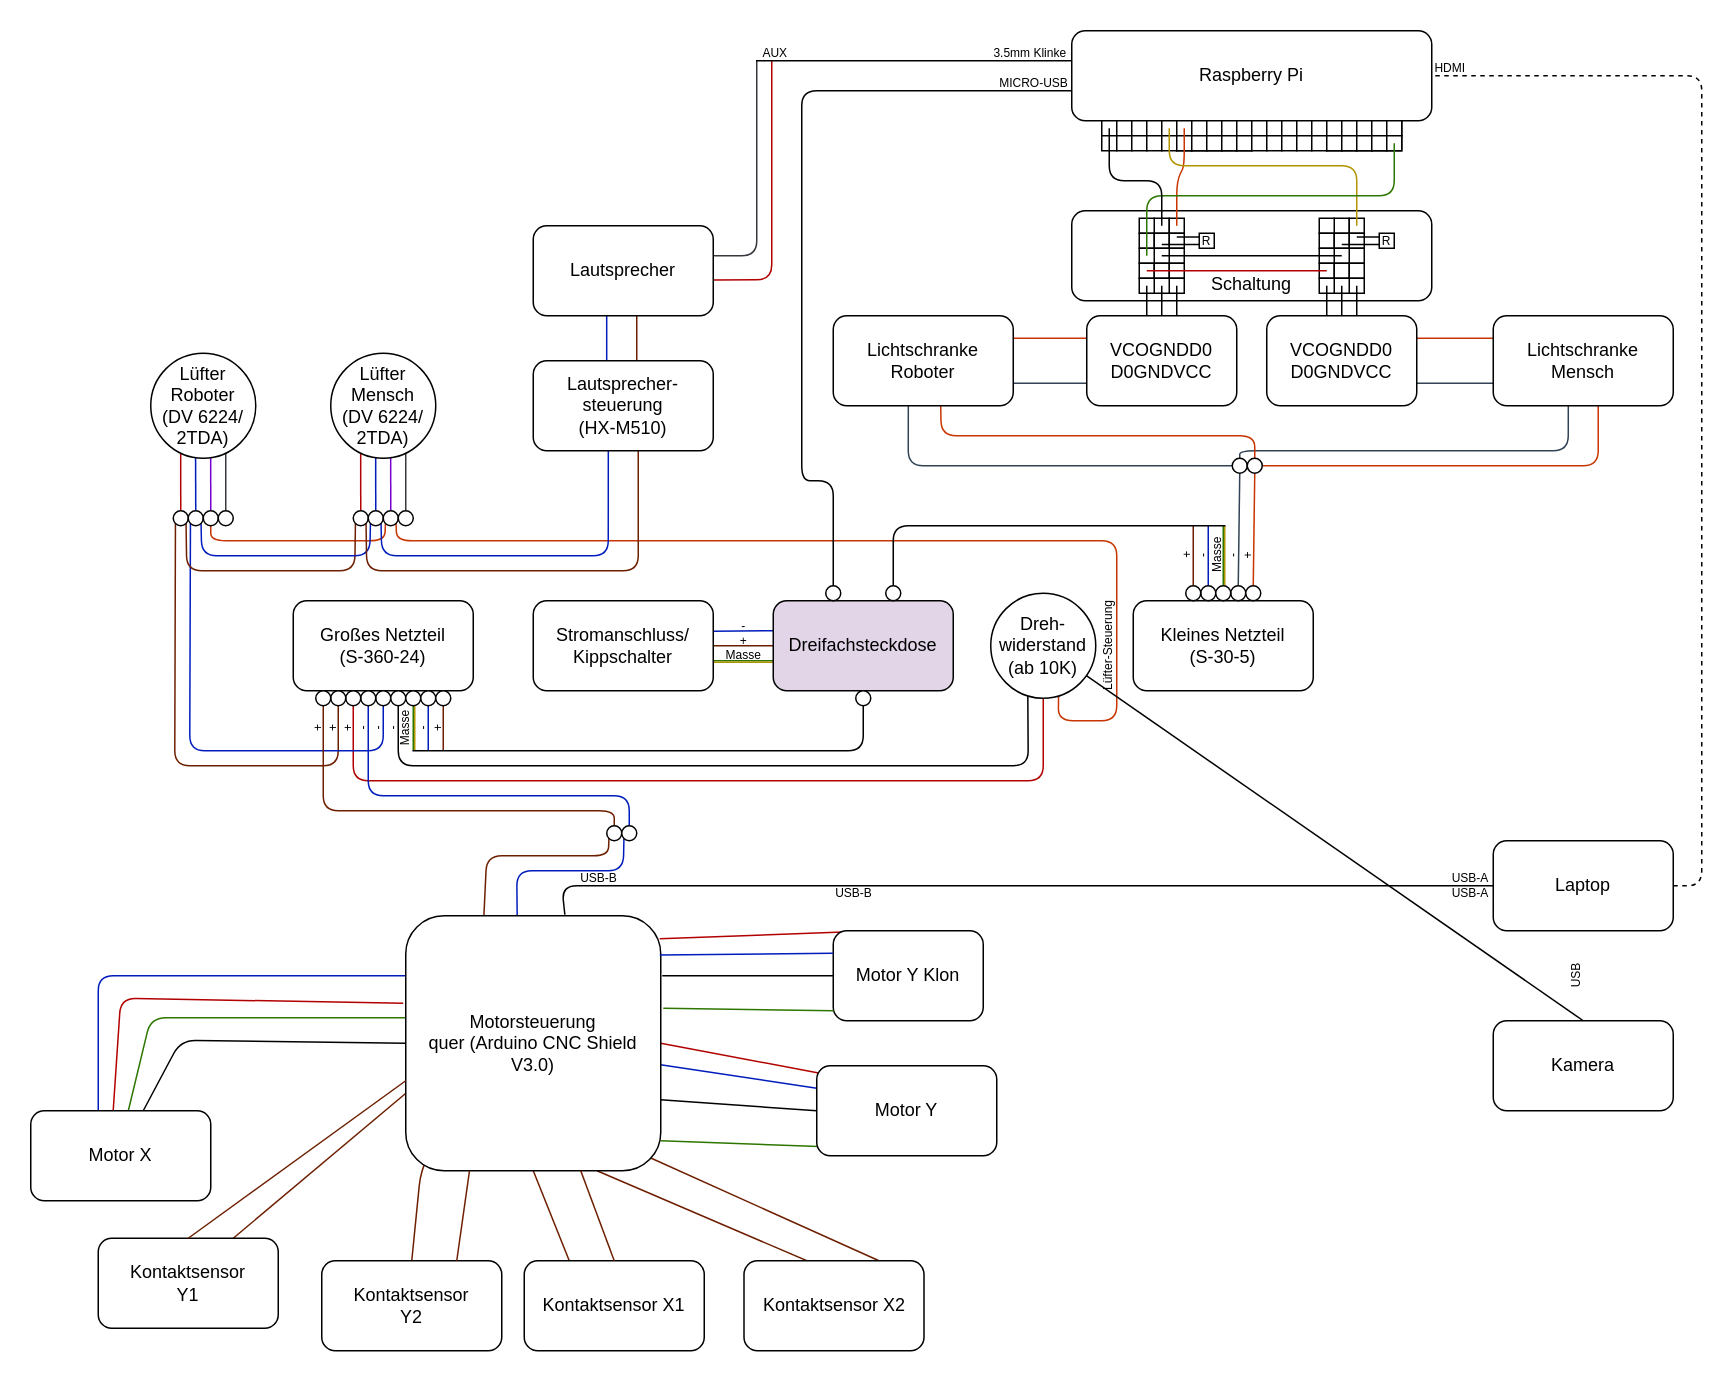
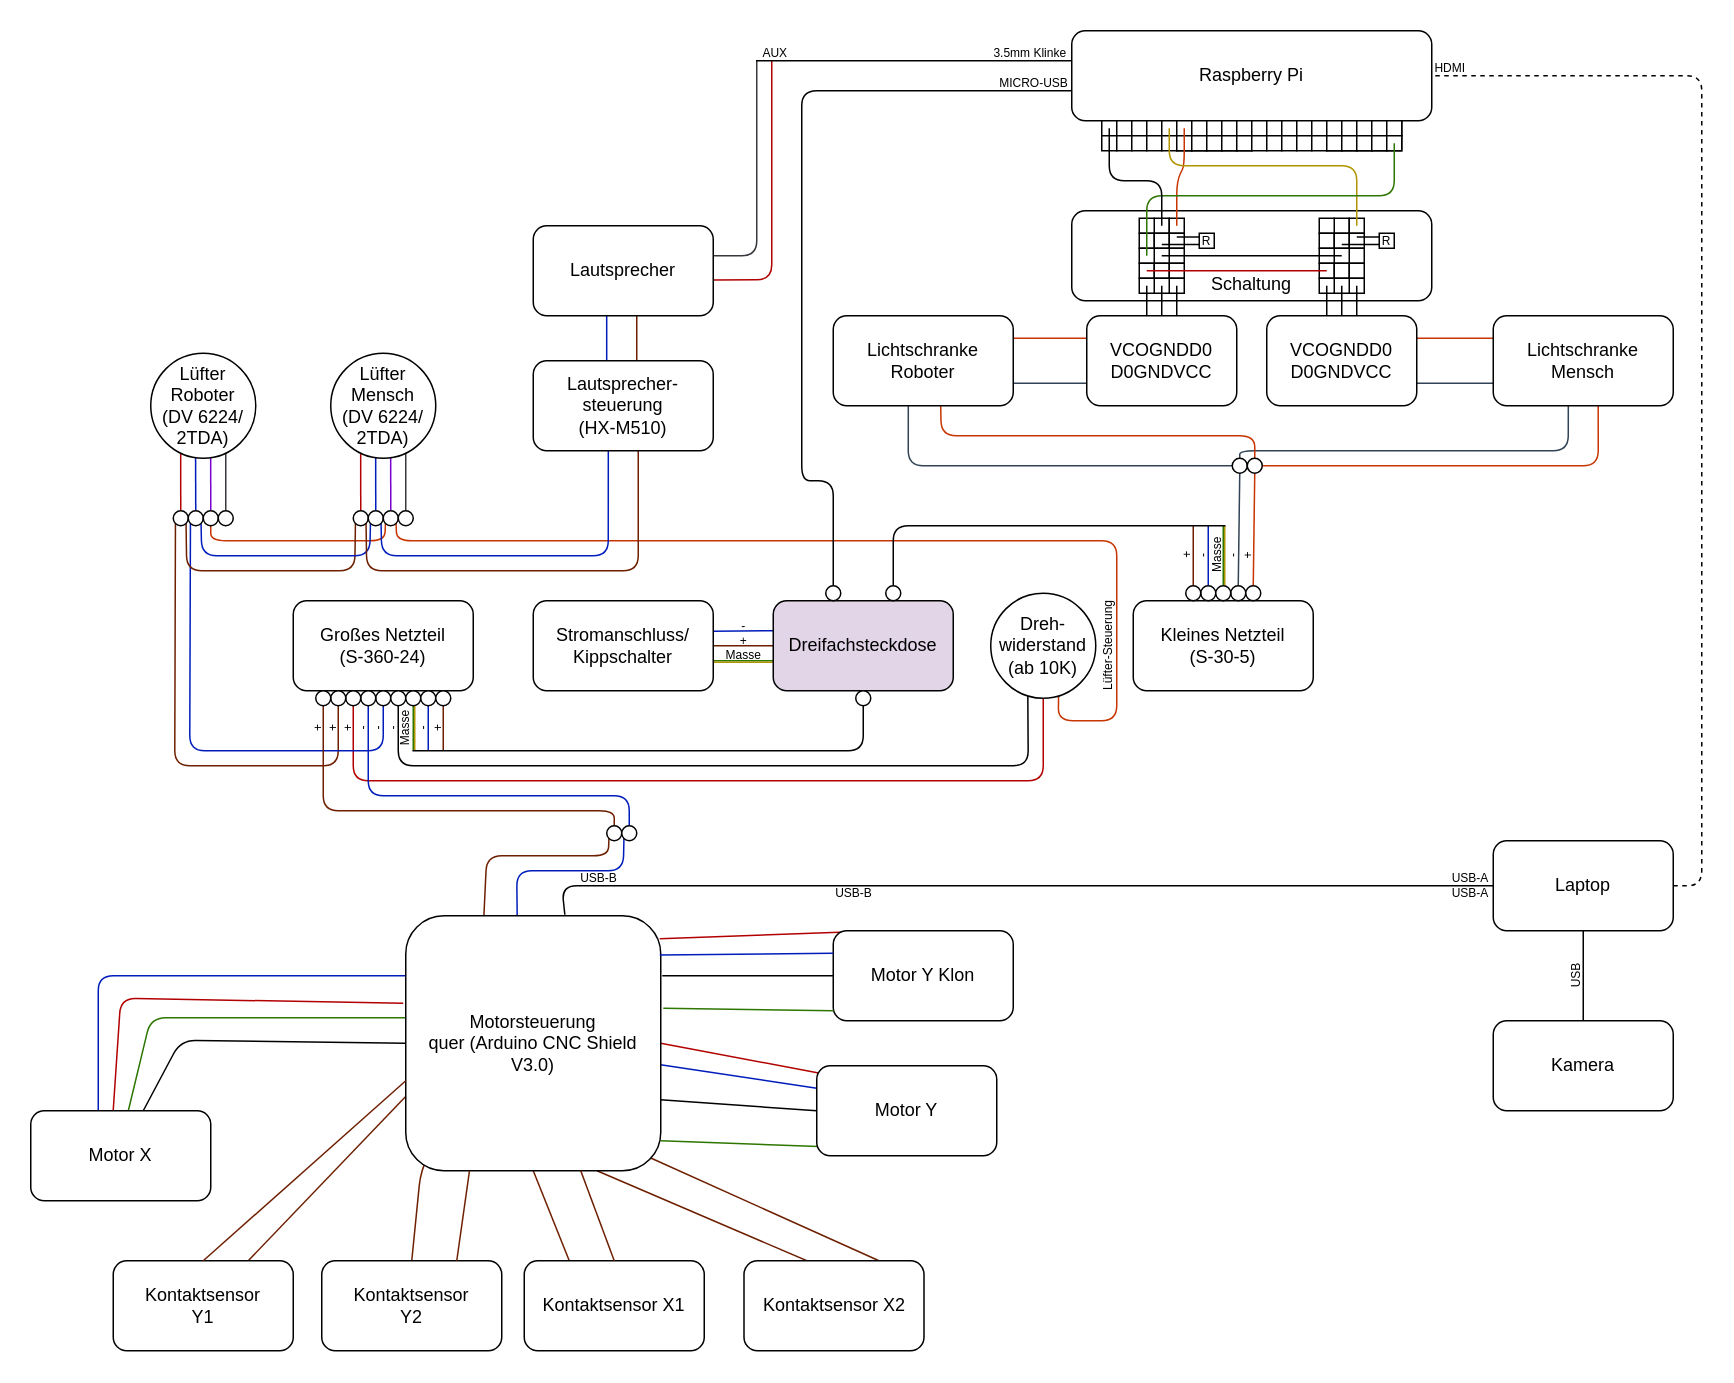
(1236, 780) -> (1583, 976)
(908, 976) -> (923, 976)
(188, 1283) -> (203, 1306)
